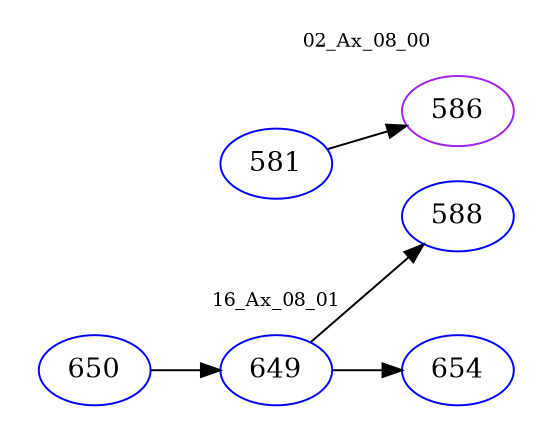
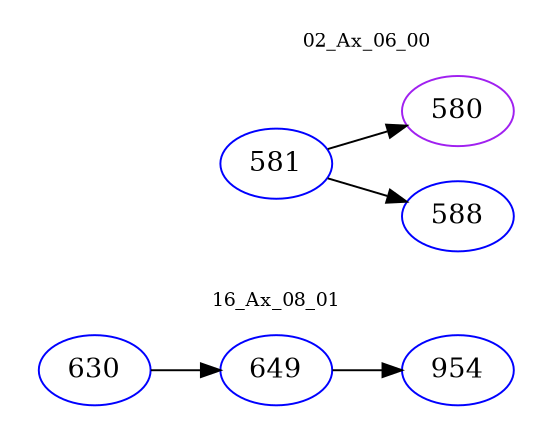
(367, 42) -> (367, 42)
(458, 111) -> (458, 111)
(360, 300) -> (358, 187)
(95, 370) -> (95, 370)
(458, 370) -> (458, 370)
